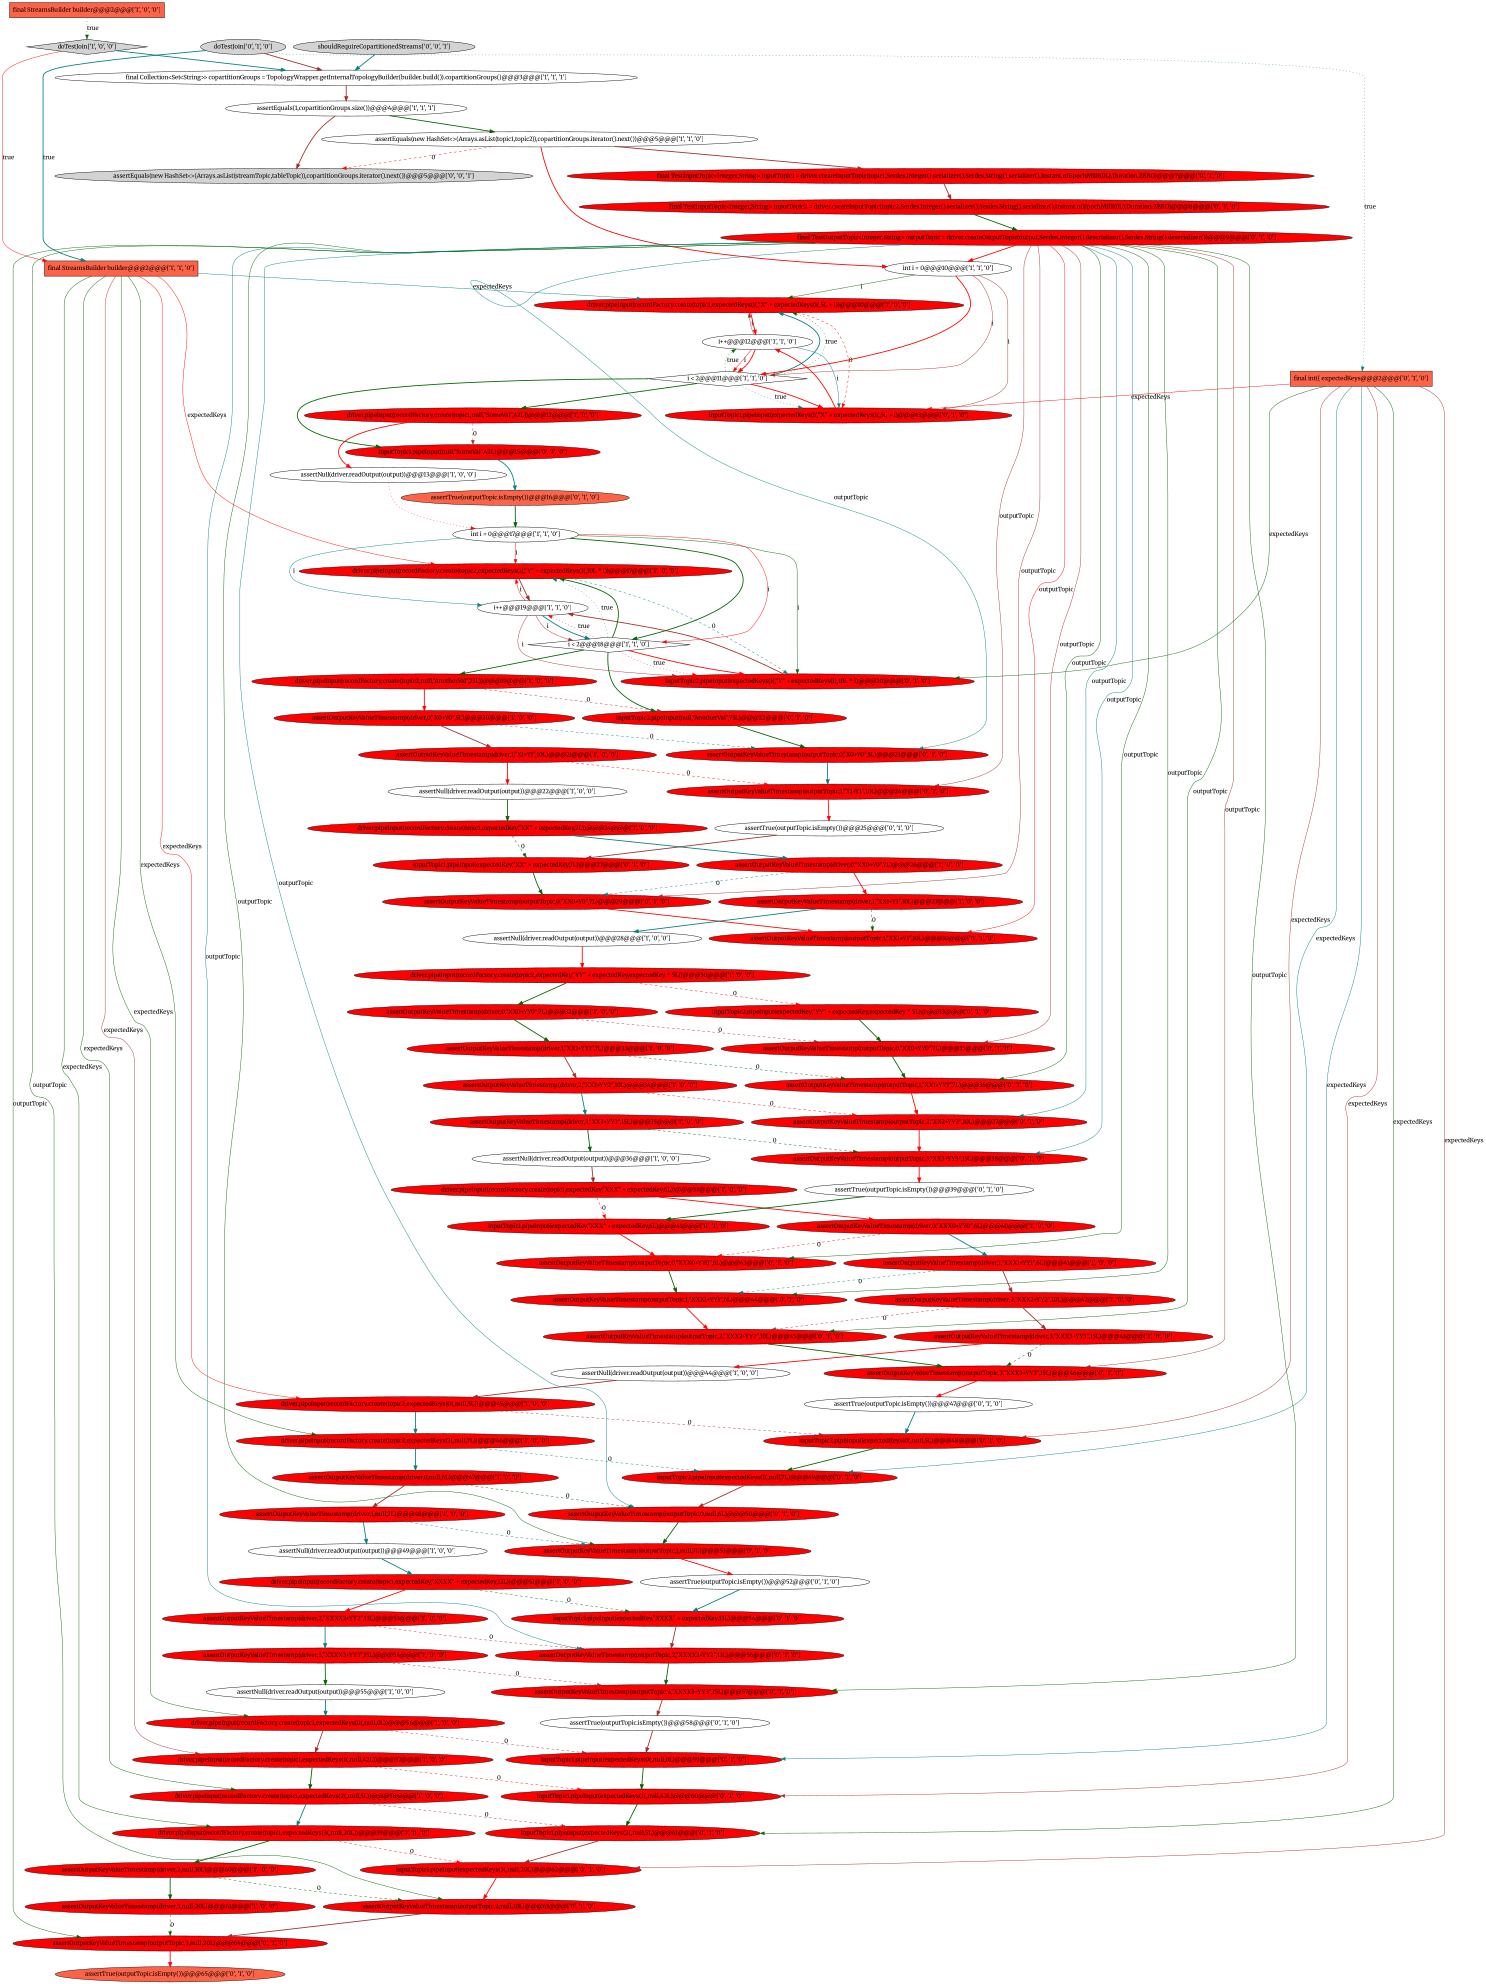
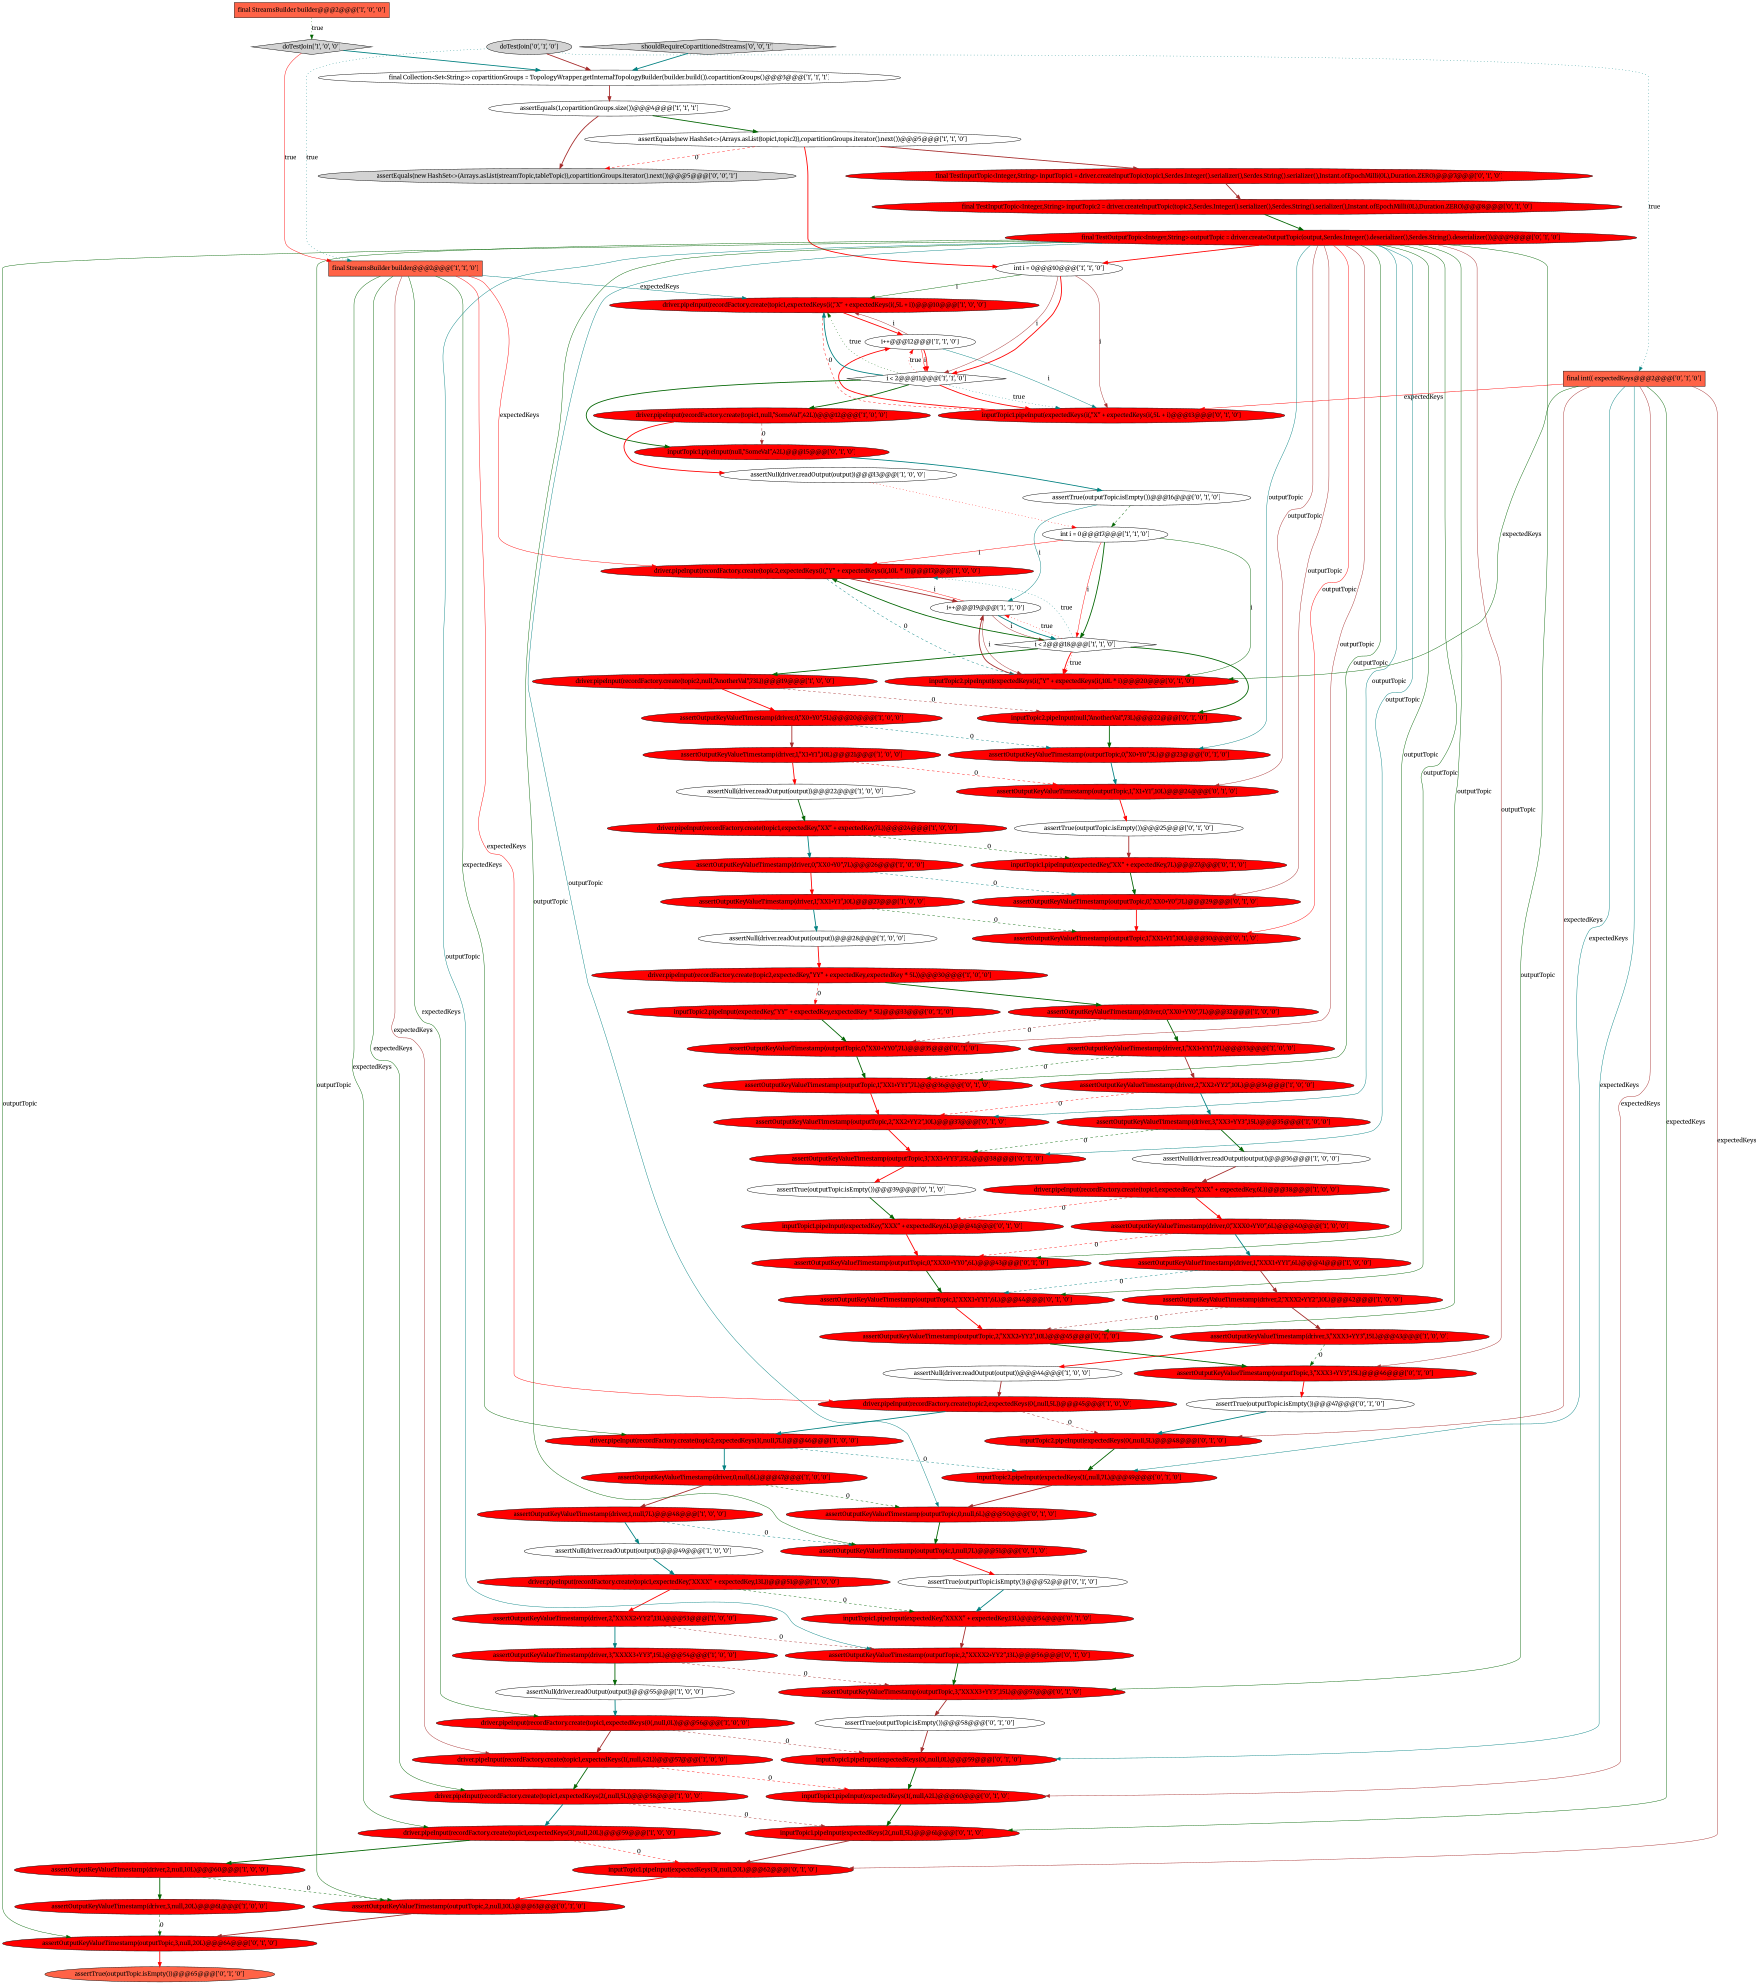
(384, 47) -> (708, 47)
(43, 97) -> (306, 89)
(726, 360) -> (910, 364)
(515, 498) -> (1137, 498)
(515, 514) -> (1122, 515)
(293, 579) -> (1034, 538)
